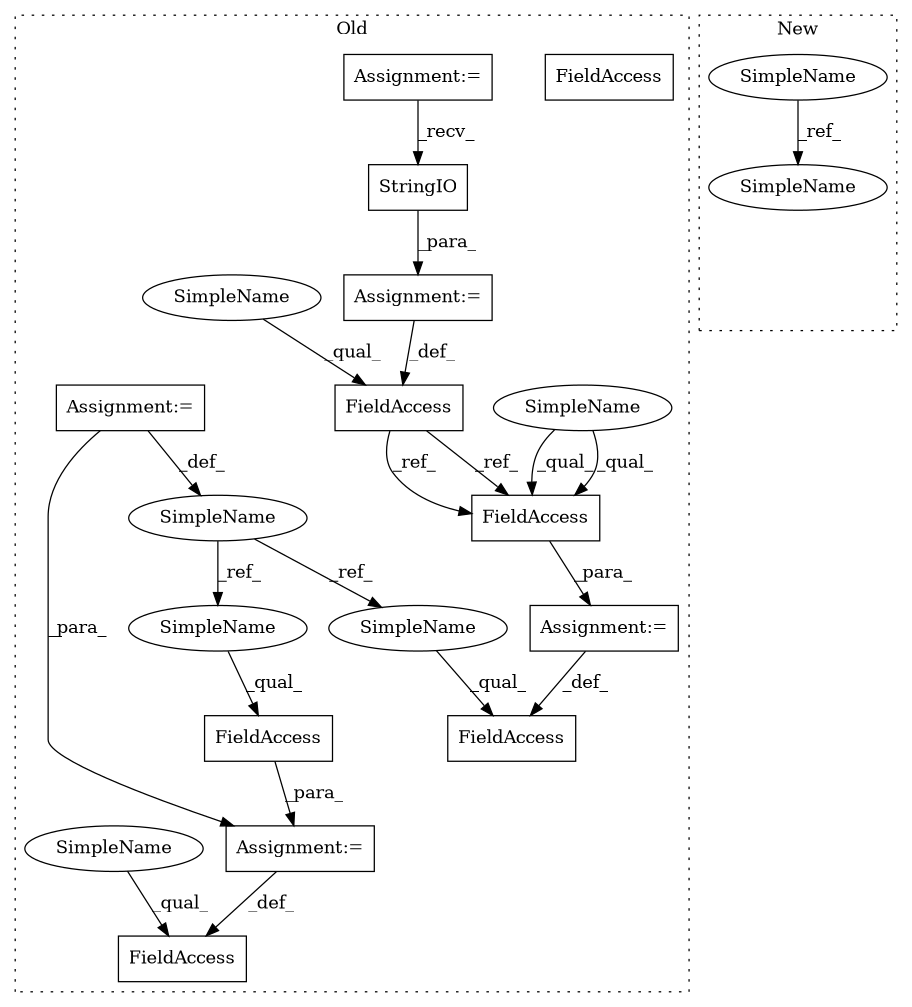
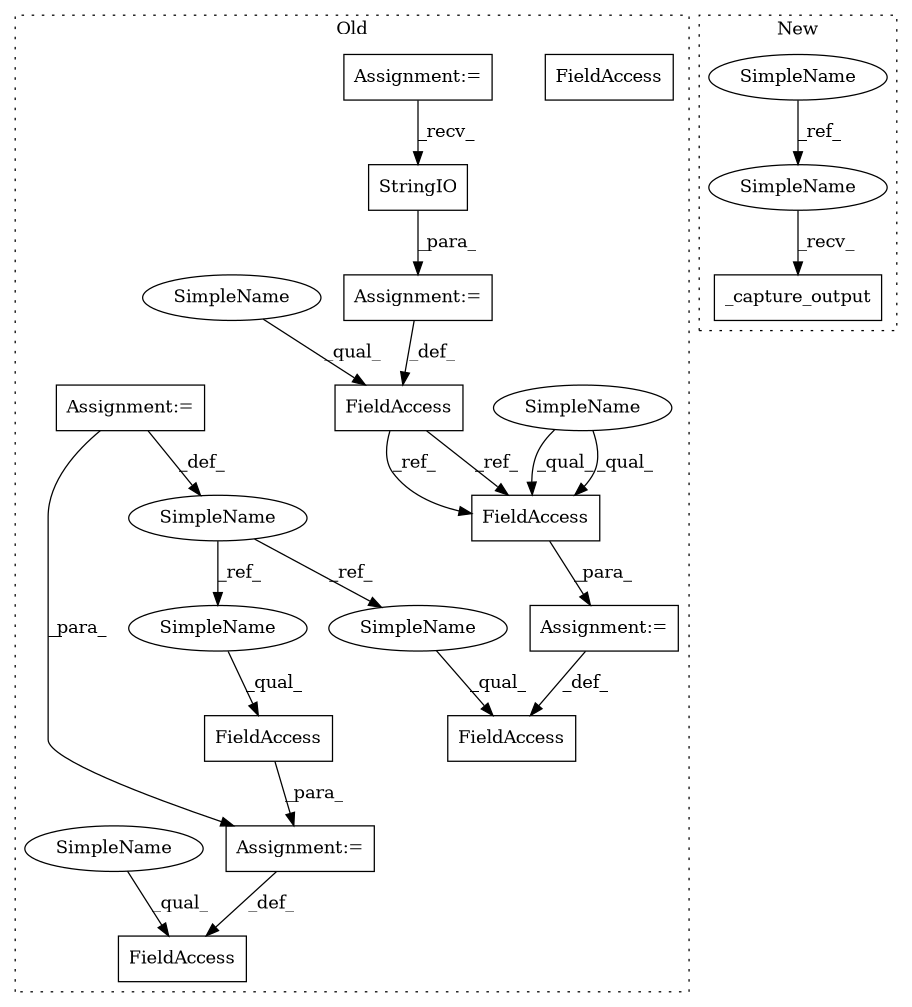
none -> (798, 298)
